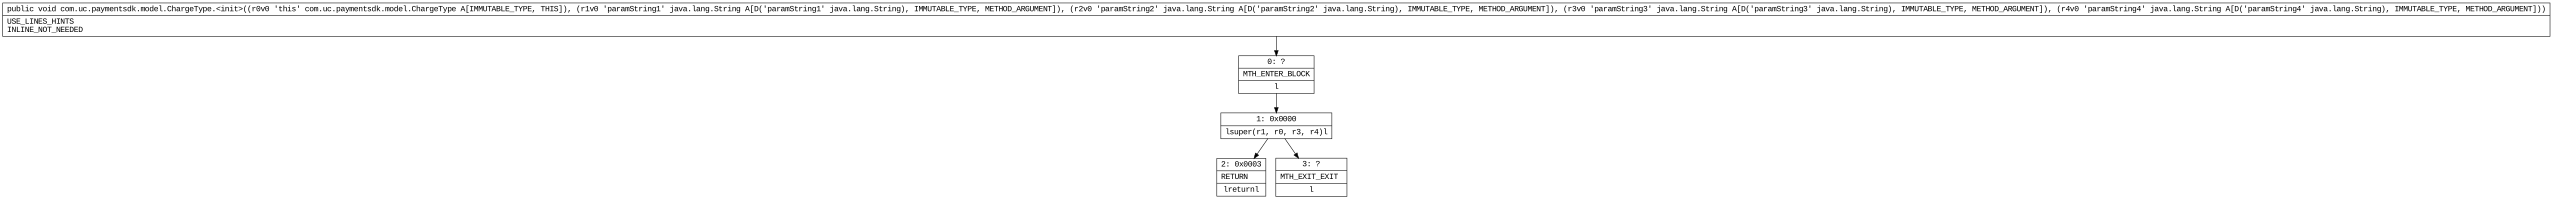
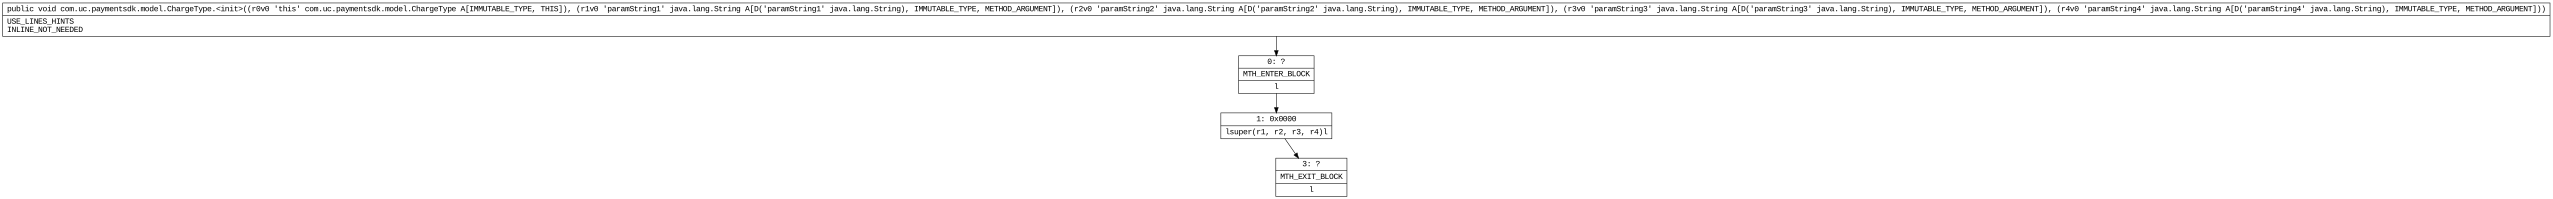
(1276, 132) -> (1276, 132)
(1241, 177) -> none
(1309, 177) -> (1311, 177)
